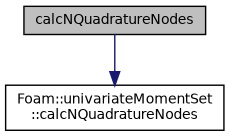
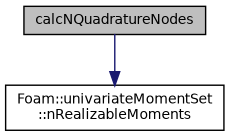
(115, 108) -> (115, 108)
